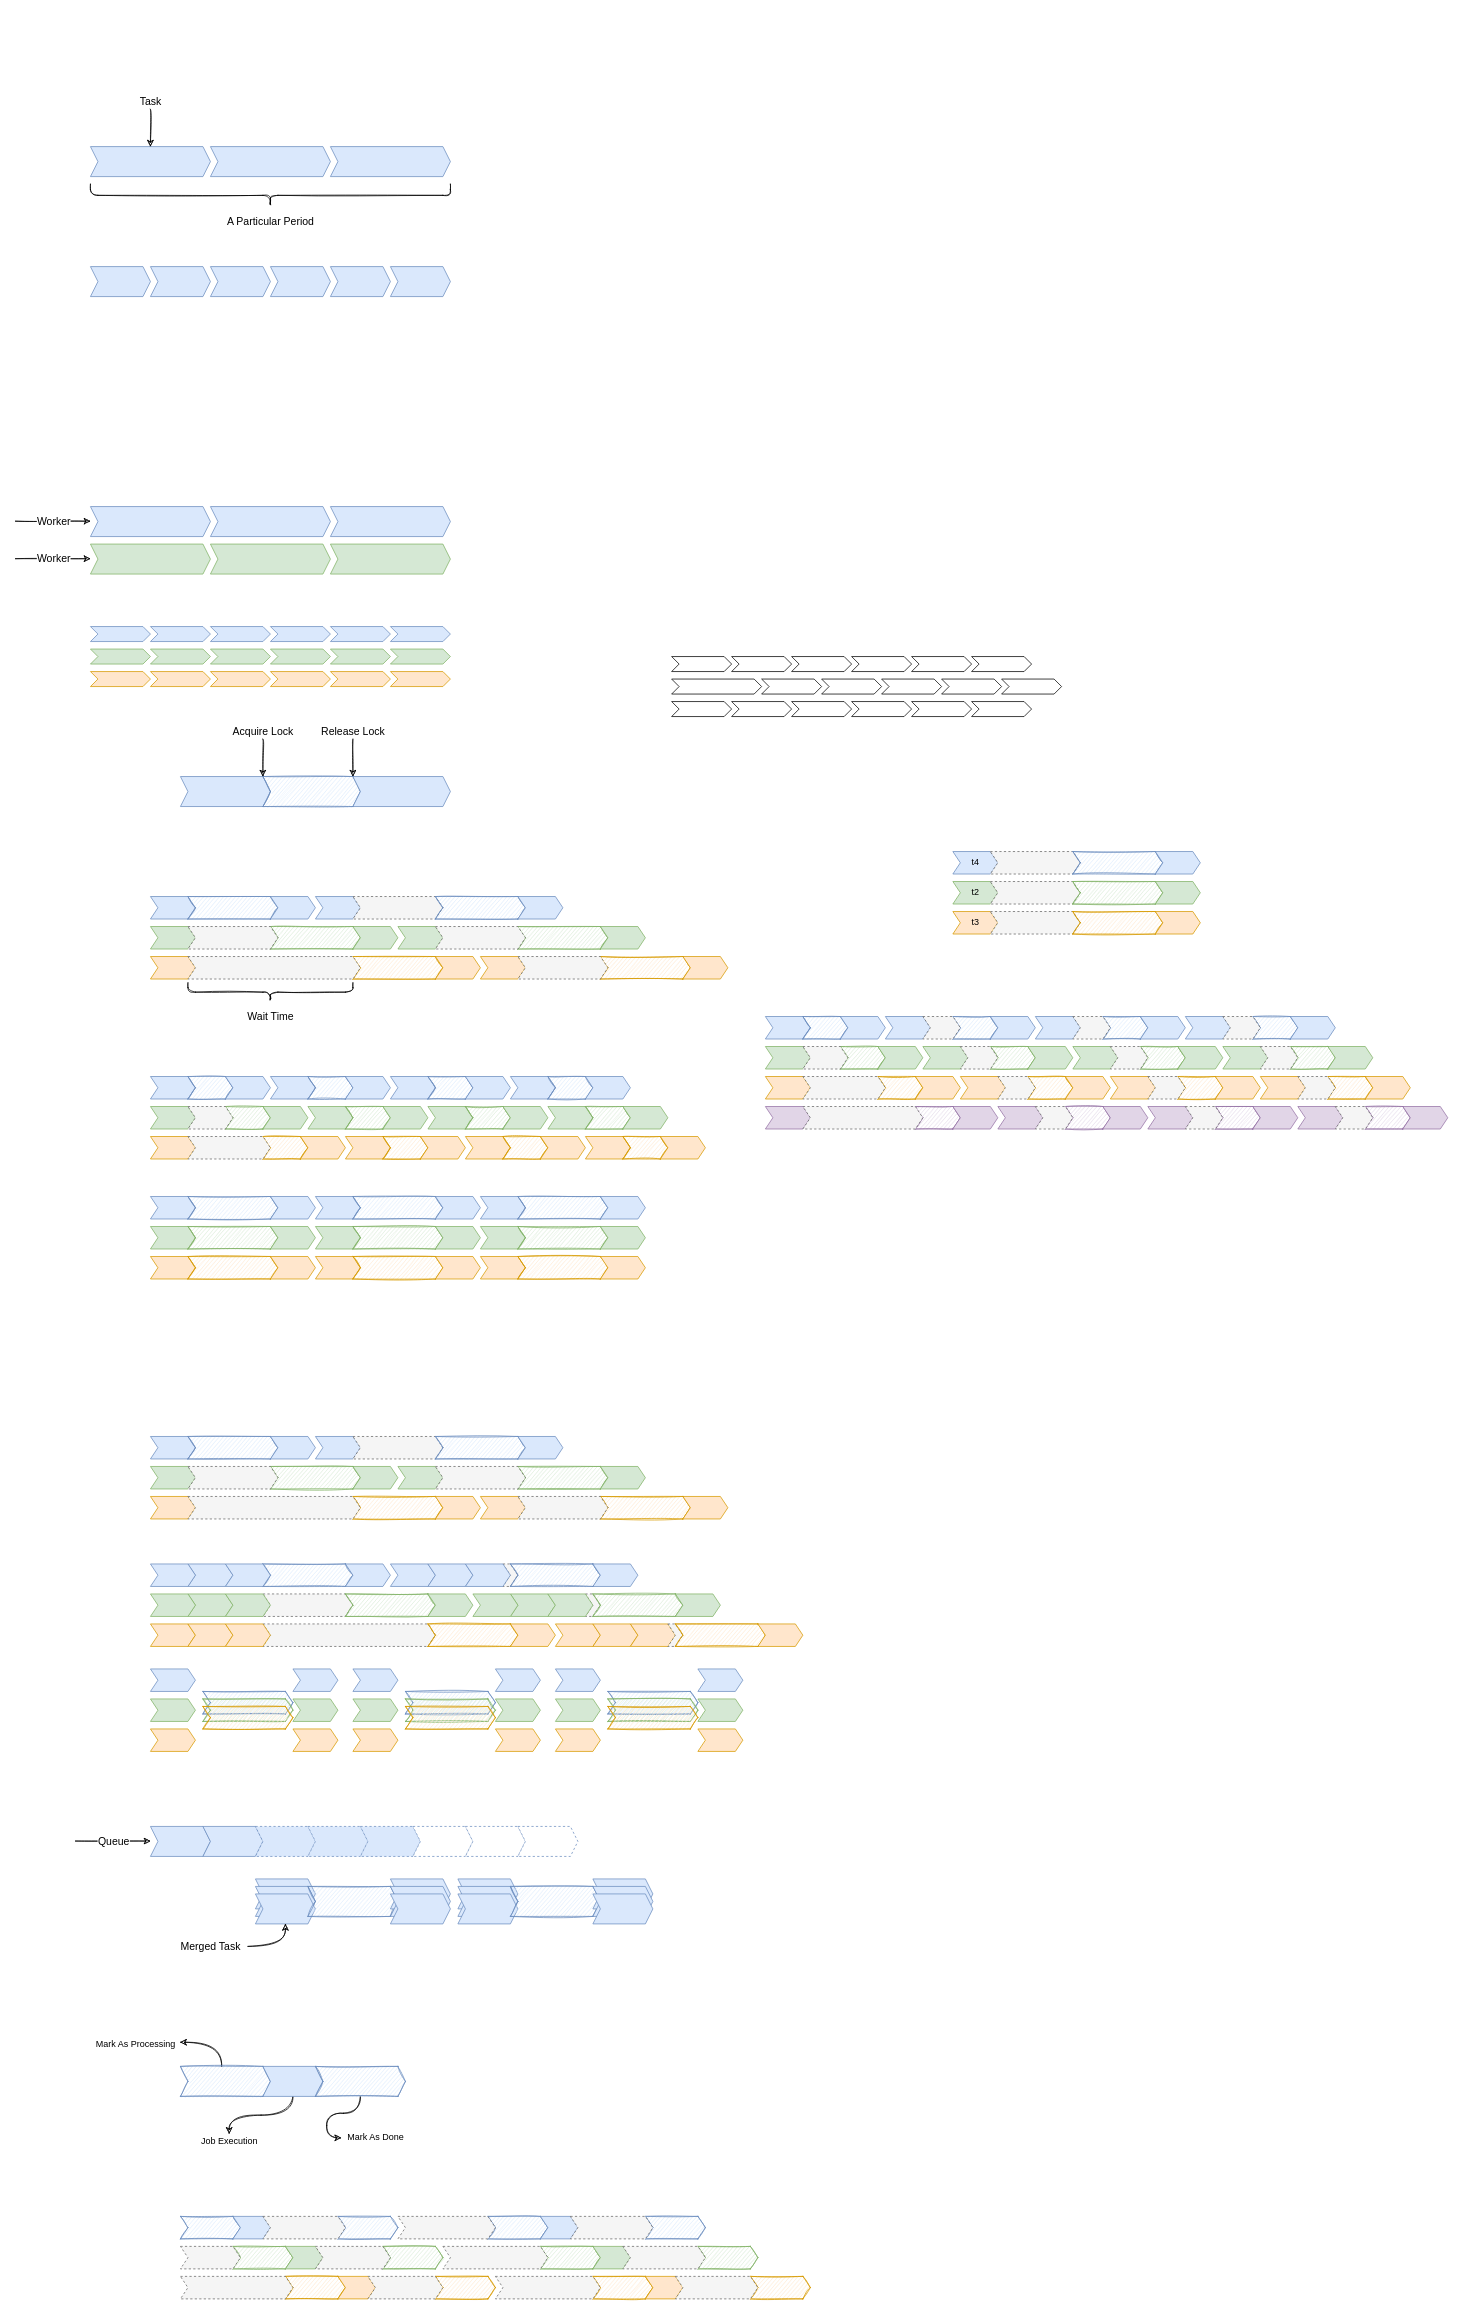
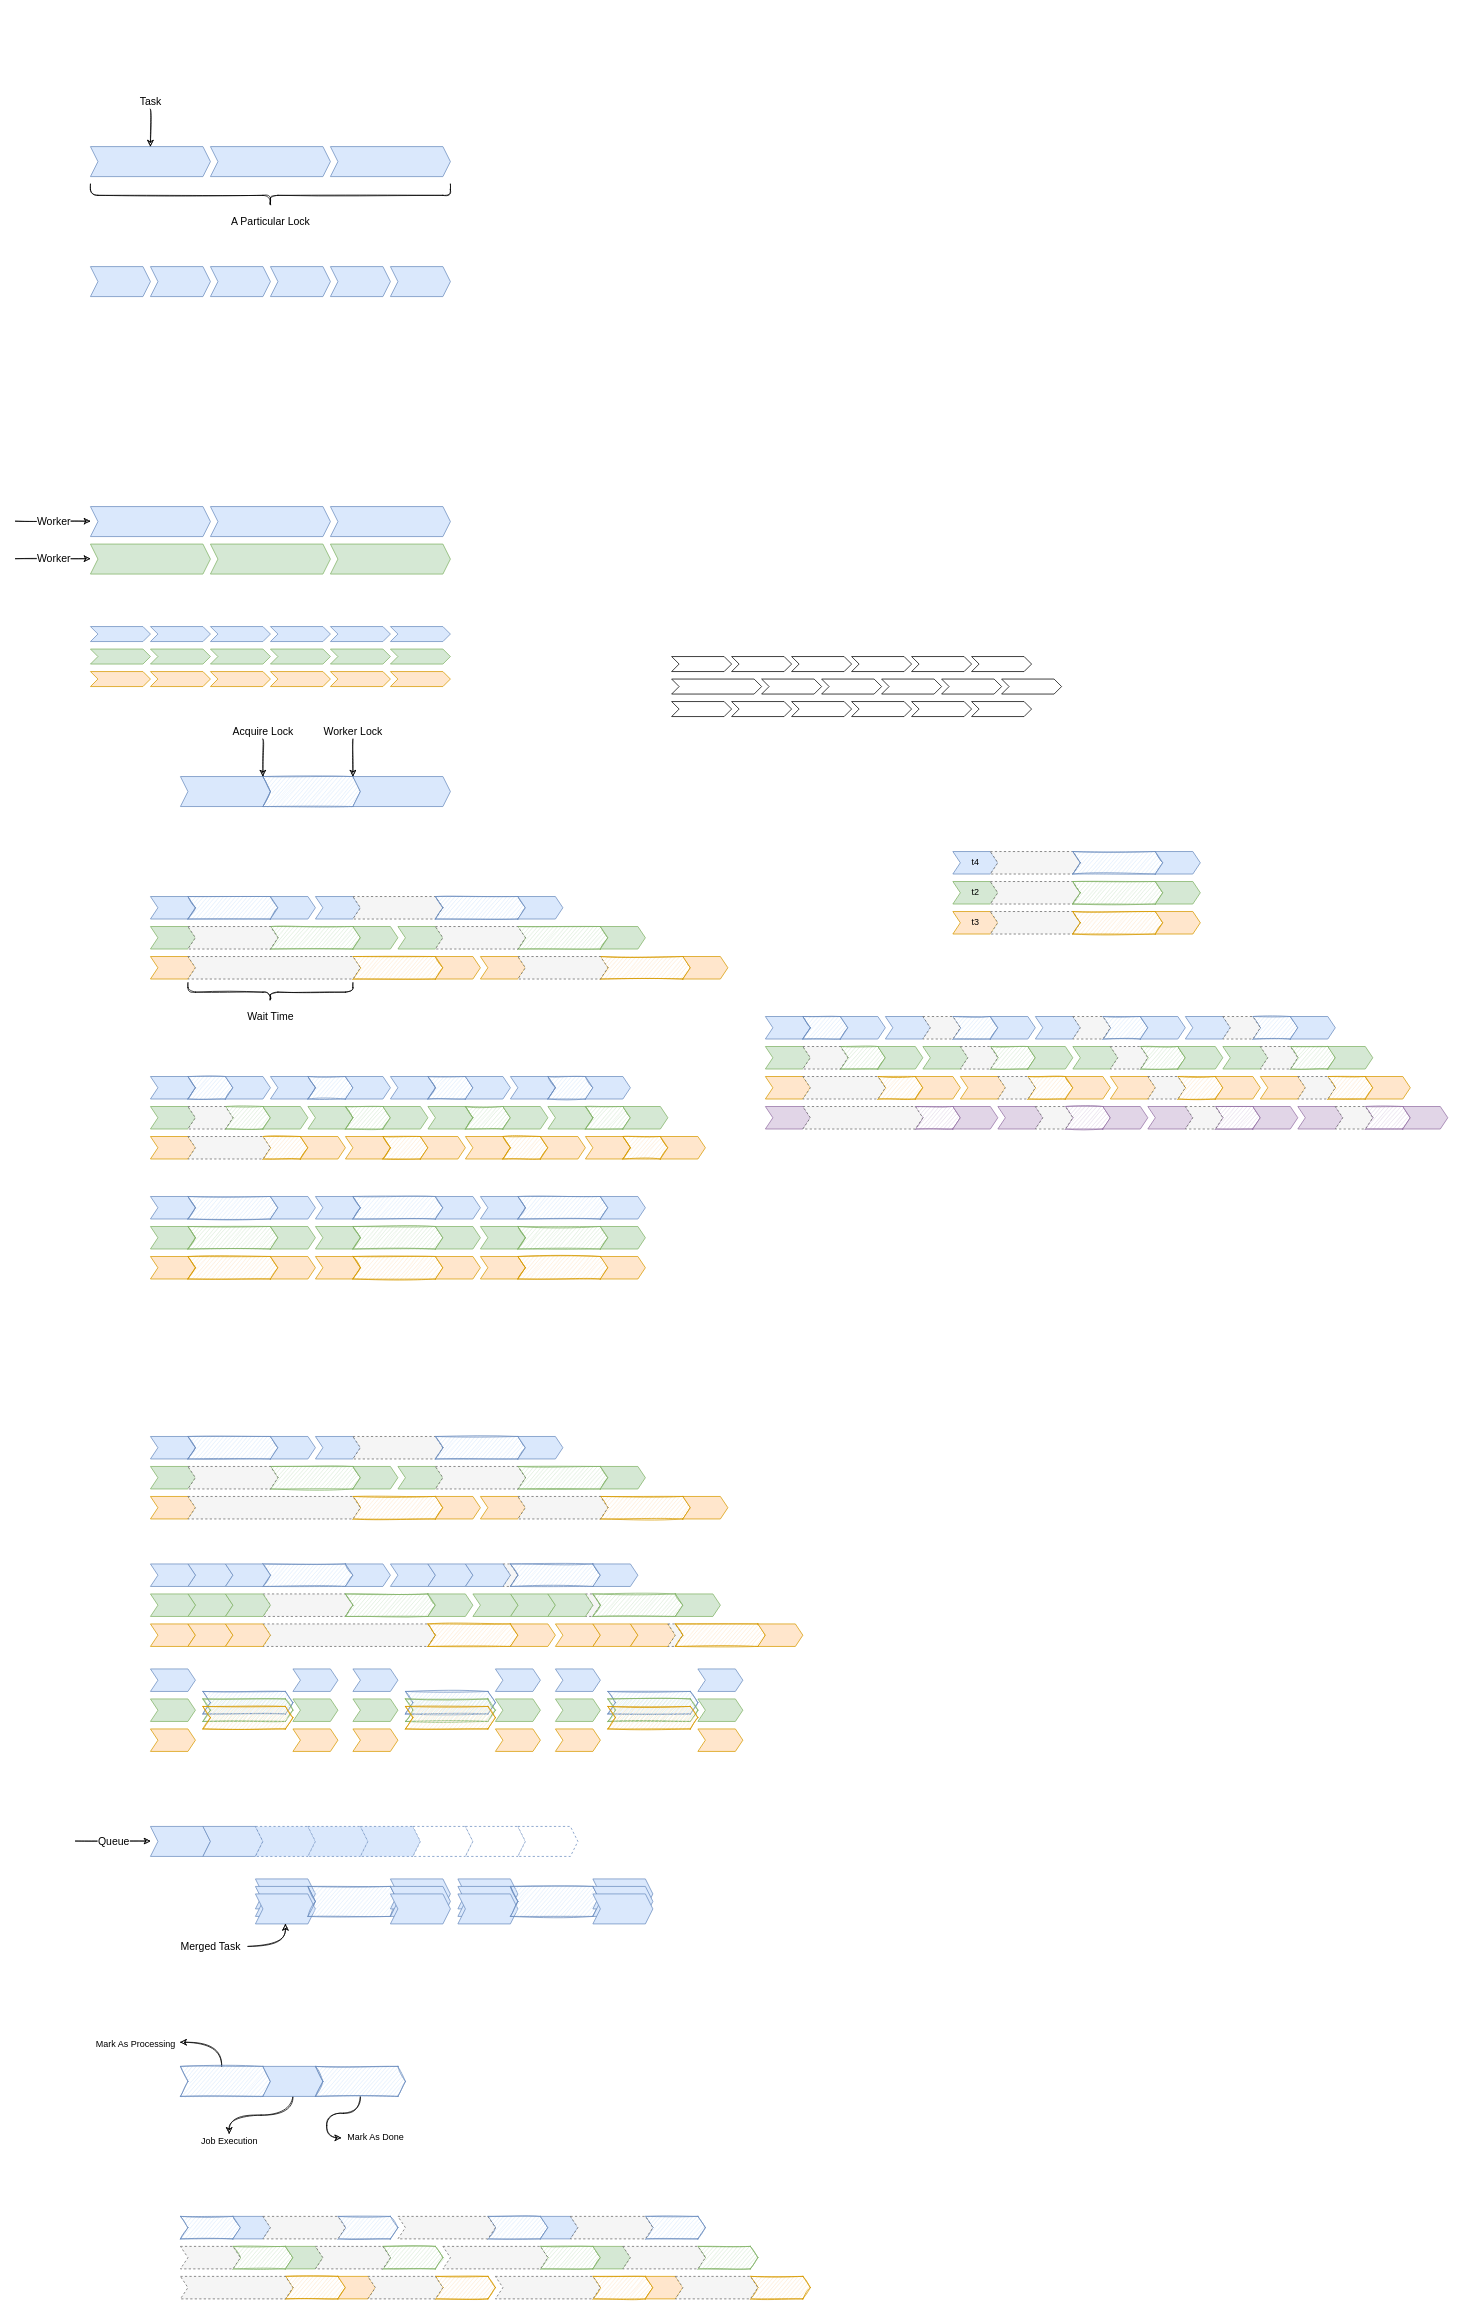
(271, 222) -> (271, 222)
(353, 732) -> (353, 732)
